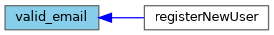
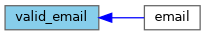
(206, 18) -> (172, 18)
